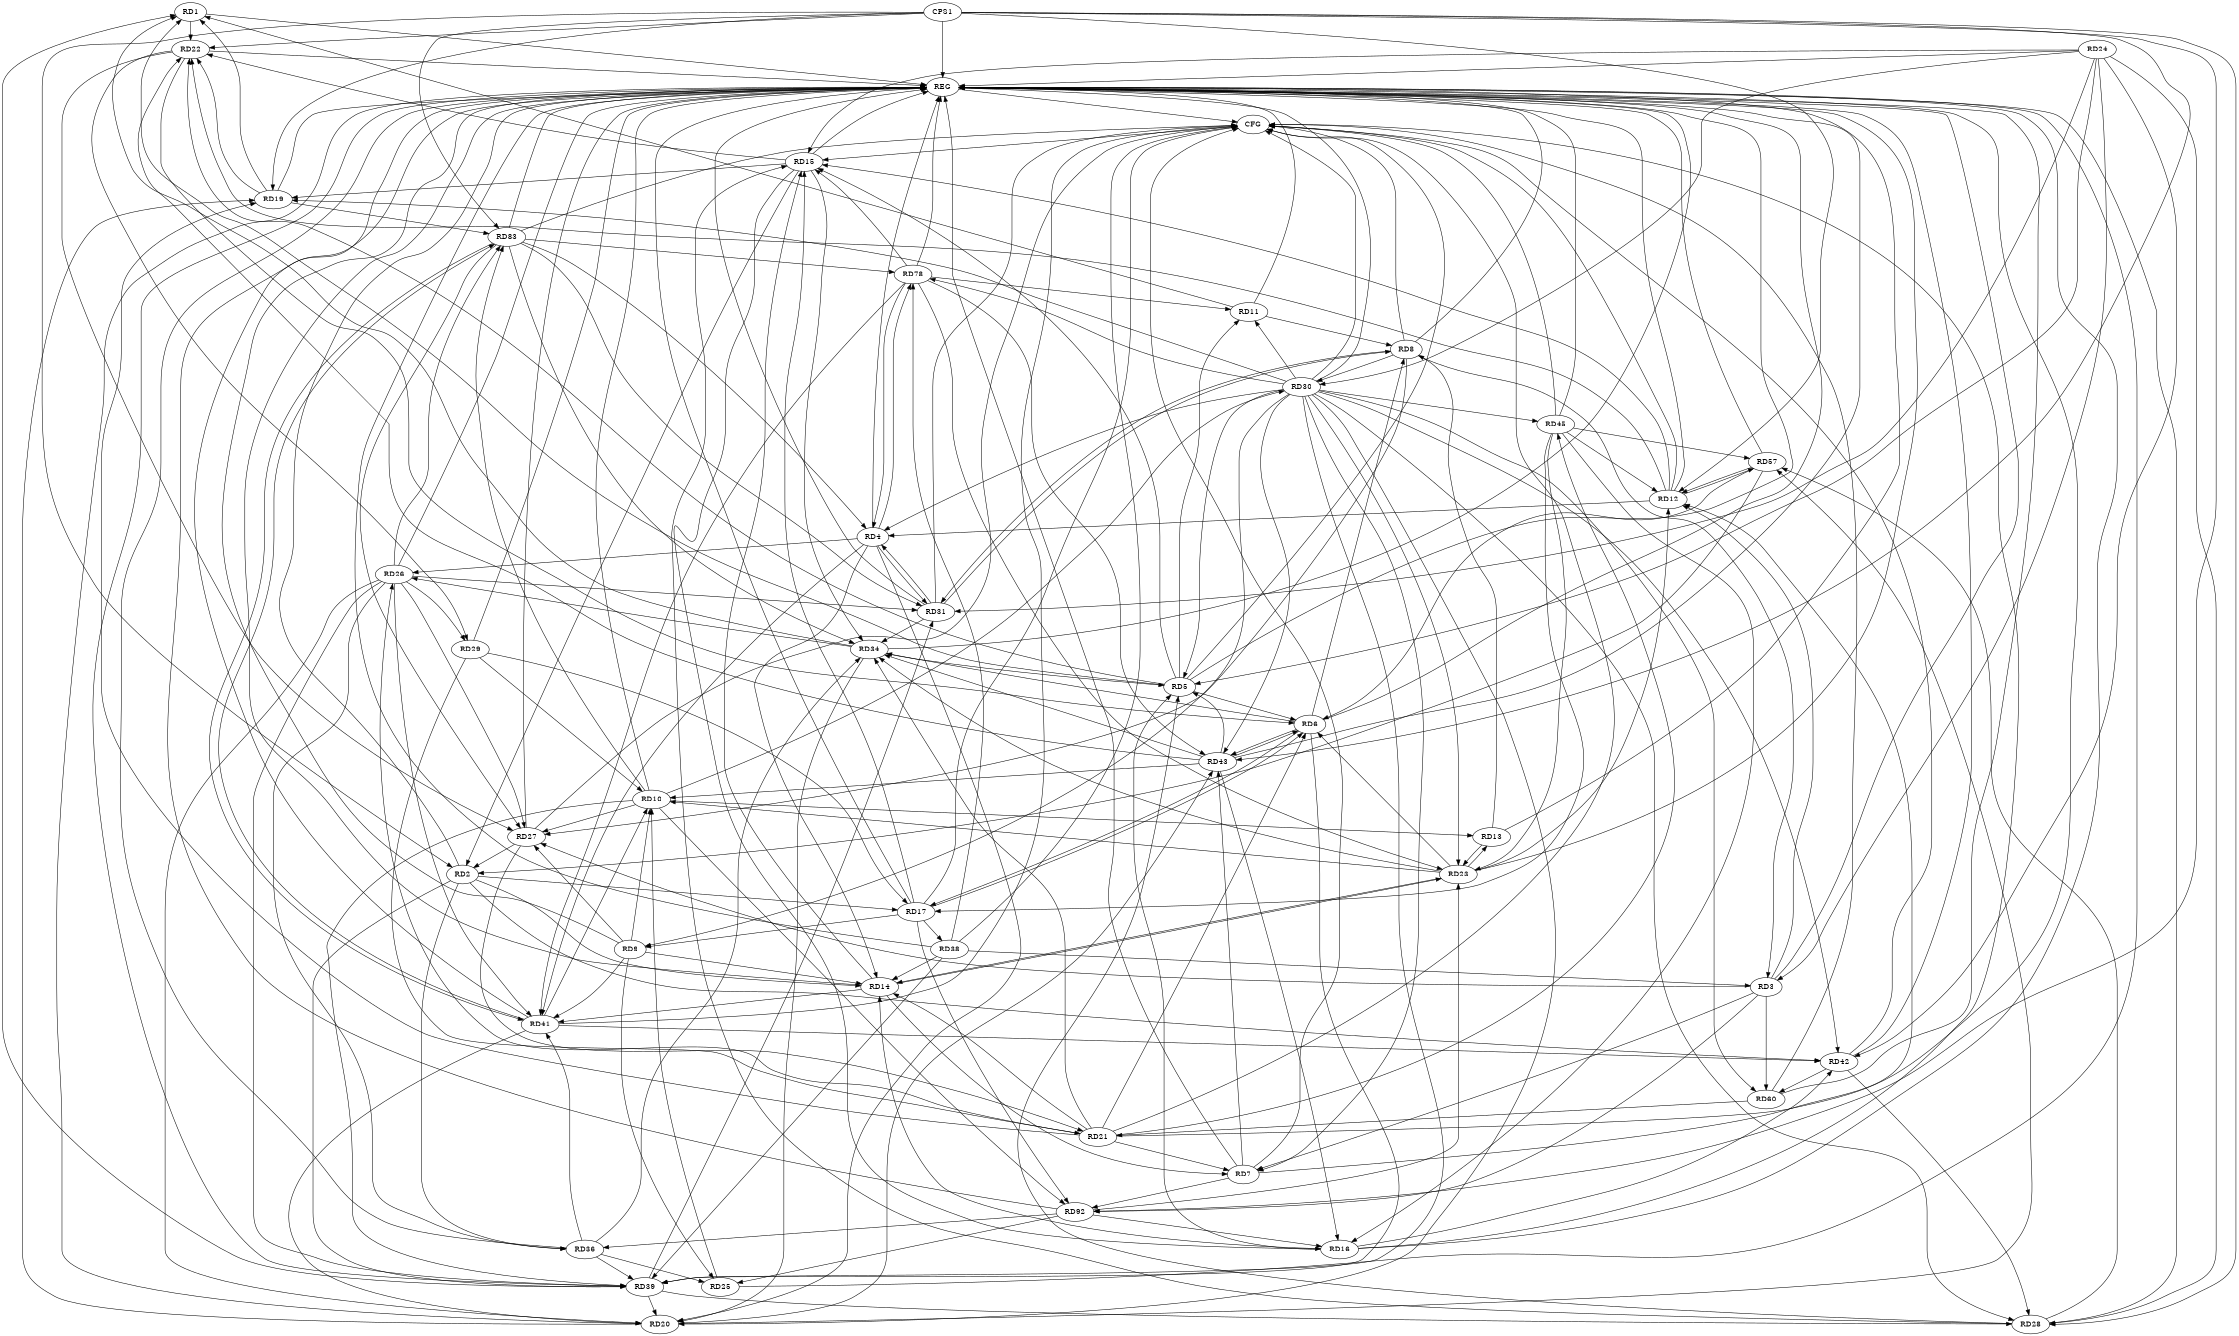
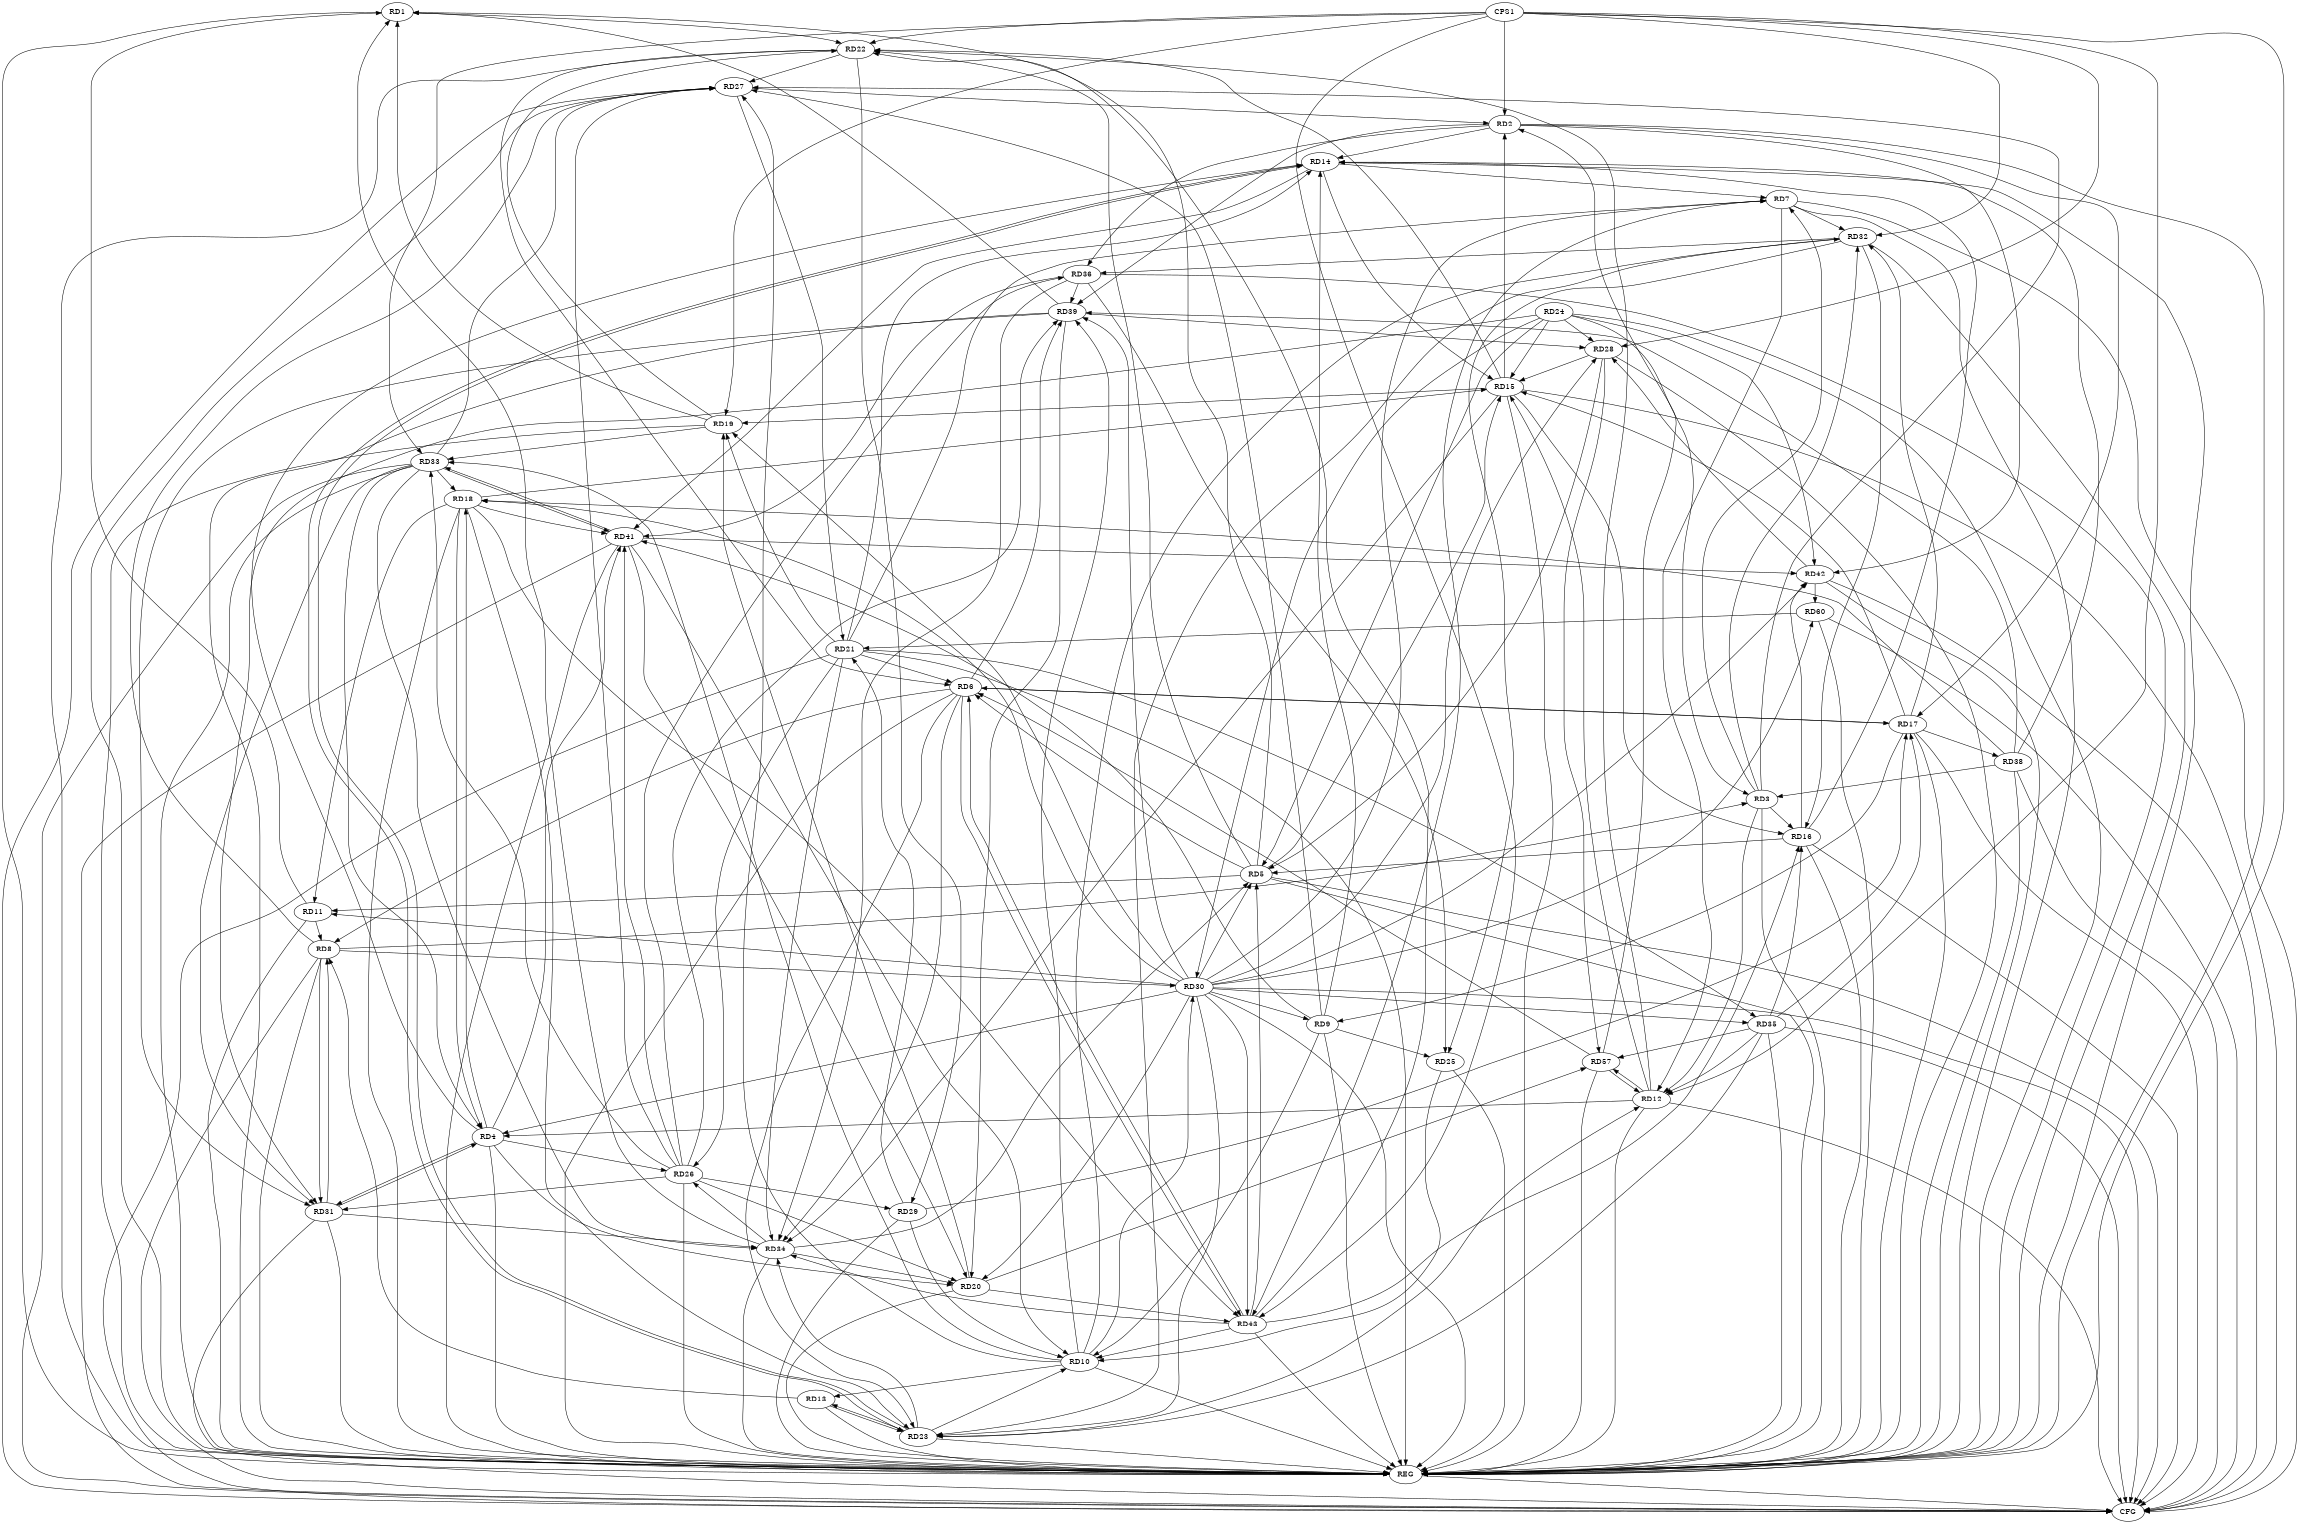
(1033, 143) -> (2207, 782)
(507, 237) -> (430, 462)
(913, 274) -> (463, 499)
(1556, 424) -> (1767, 1024)
(1386, 801) -> (783, 1079)
(1766, 1041) -> (1780, 816)
(1075, 1212) -> (1858, 237)
